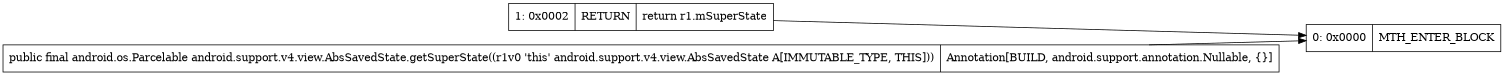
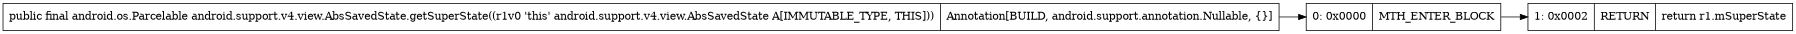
(1036, 28) -> (1511, 17)
